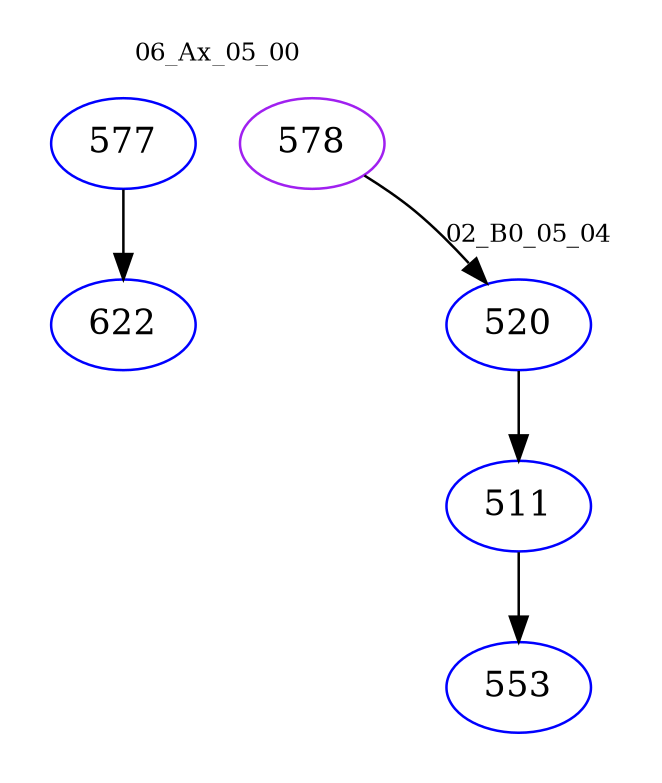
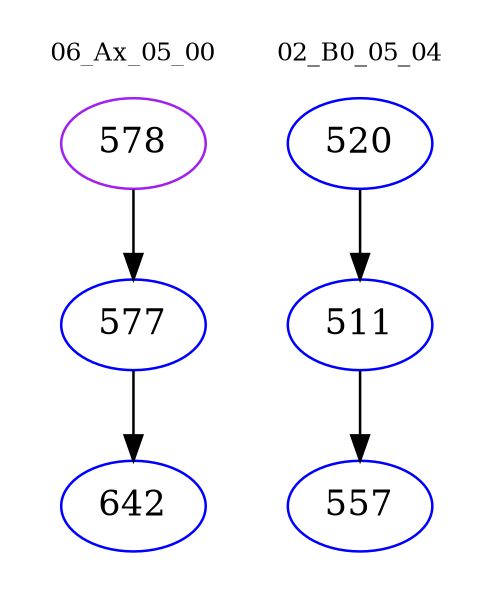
(443, 236) -> (133, 222)
(123, 325) -> (133, 506)
(519, 687) -> (360, 506)
